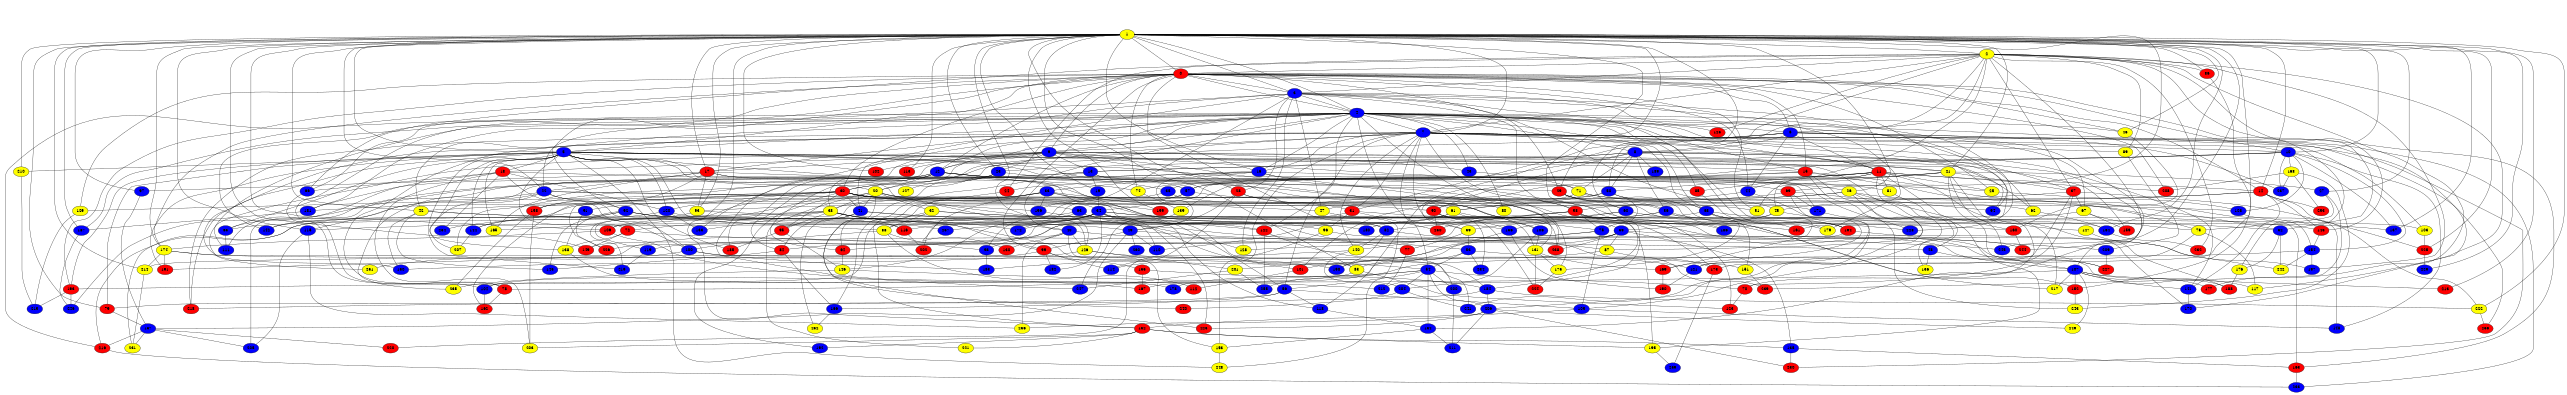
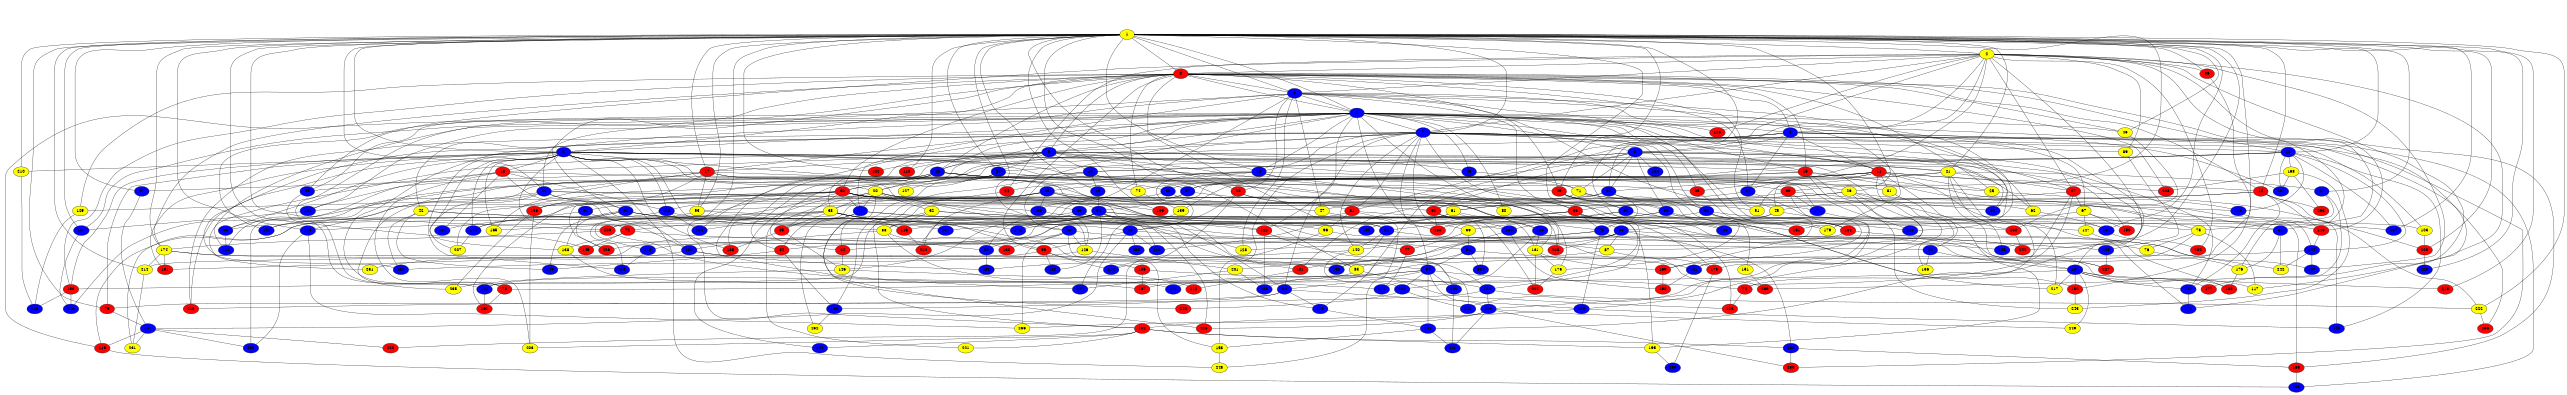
(336, 51) -> none
(1584, 183) -> none
none -> (2085, 221)
none -> (2147, 250)
(1415, 257) -> none
